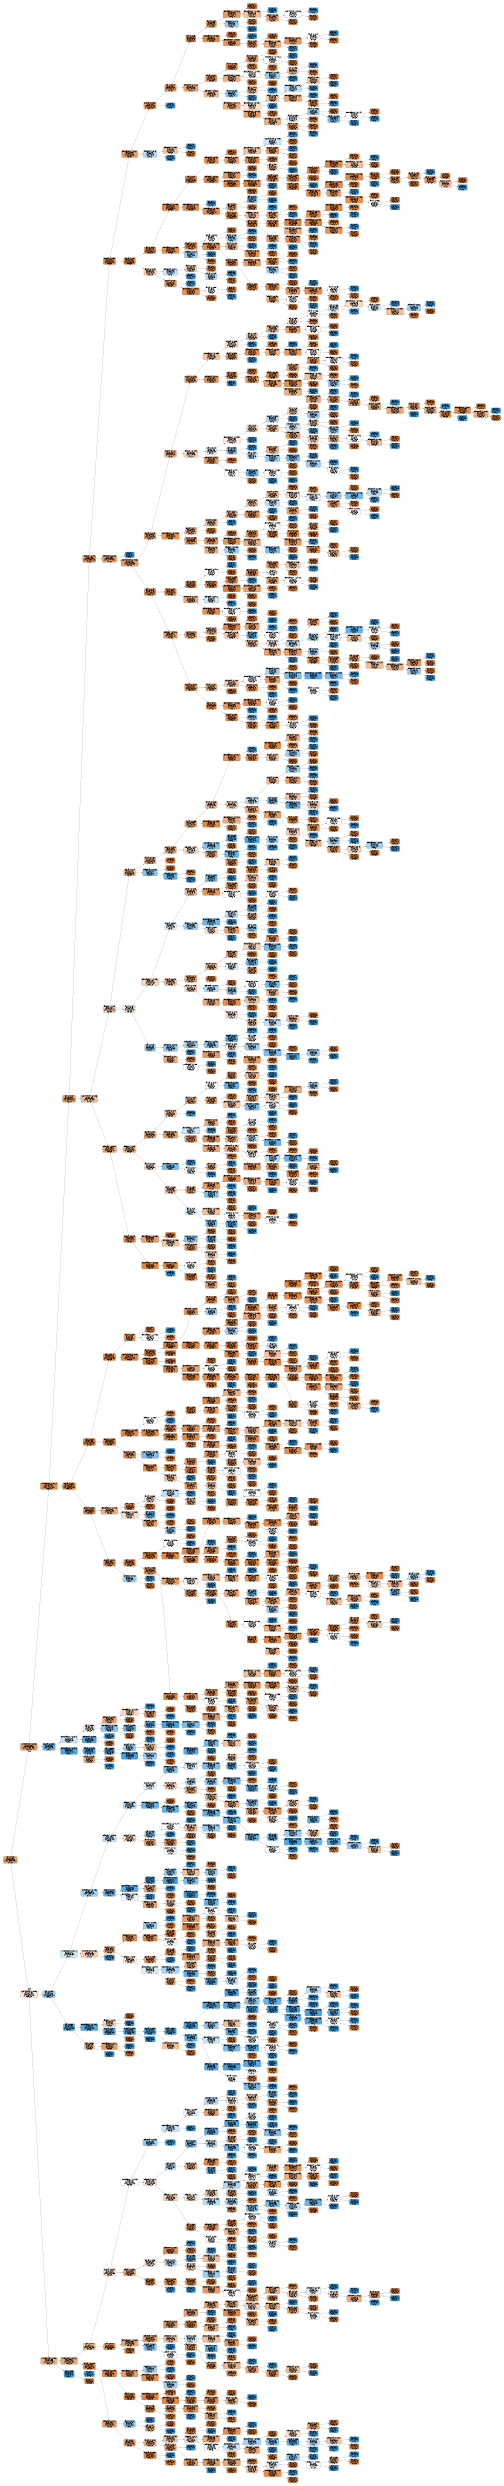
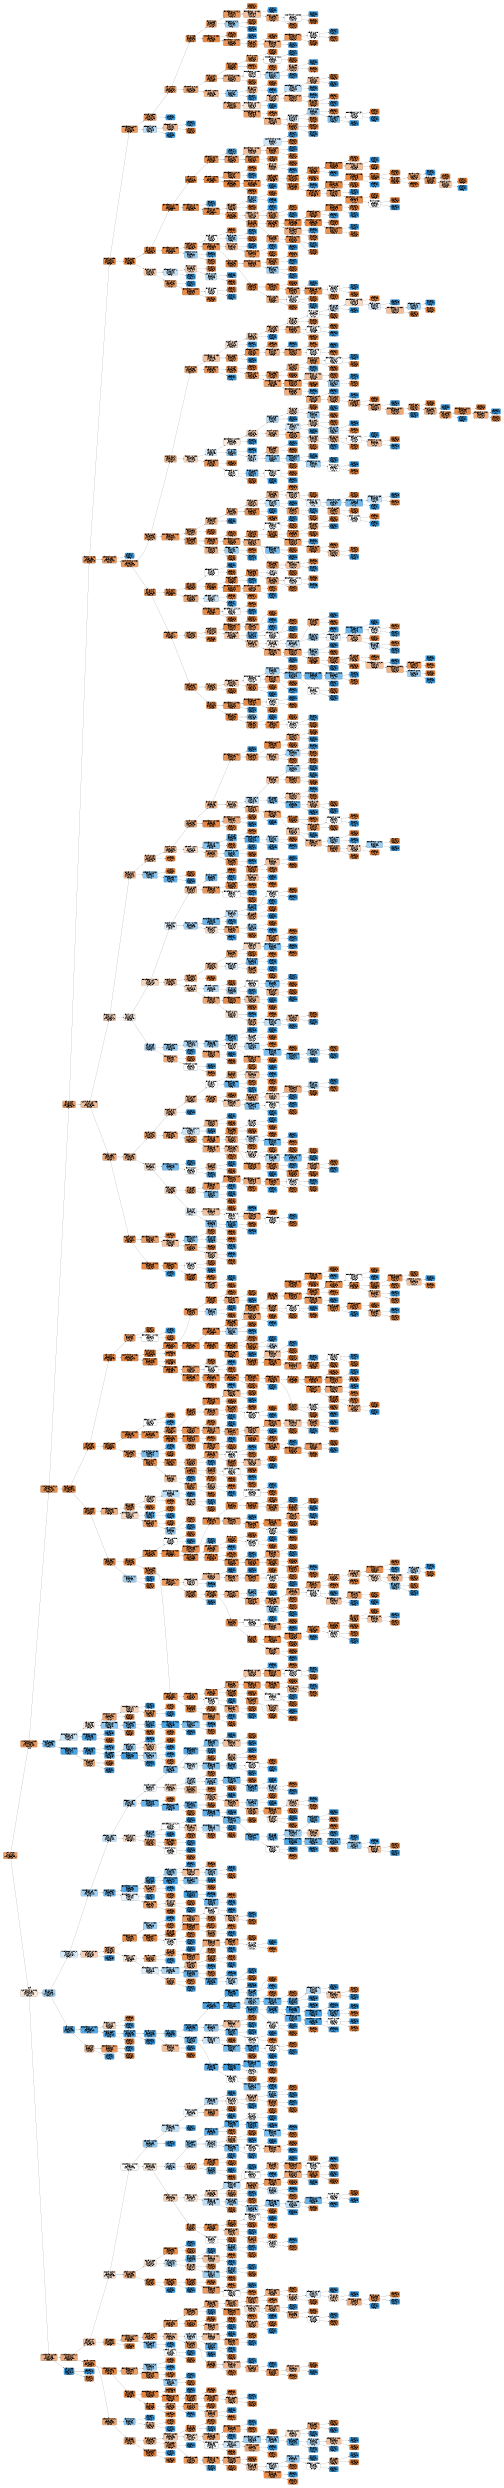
(232, 152) -> (232, 152)
none -> (109, 1747)
(89, 2374) -> (89, 2371)
